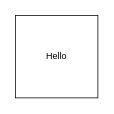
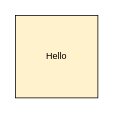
(57, 57) -> (57, 57)
